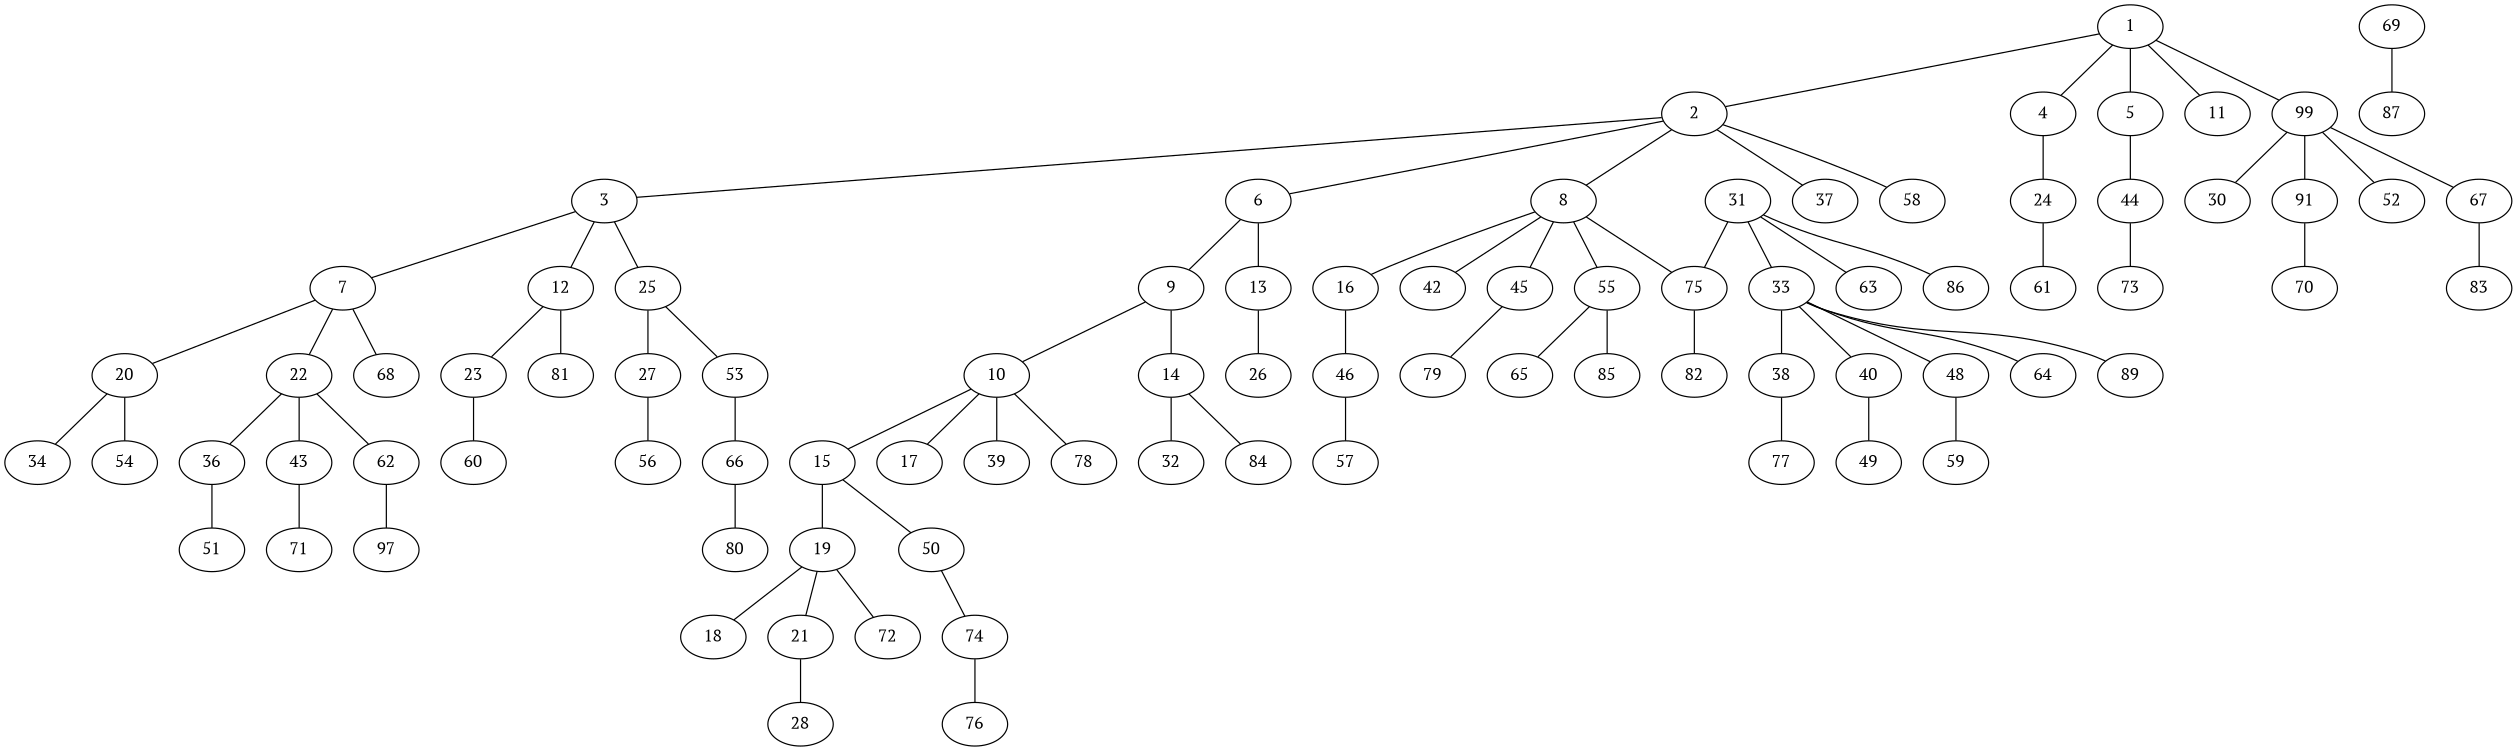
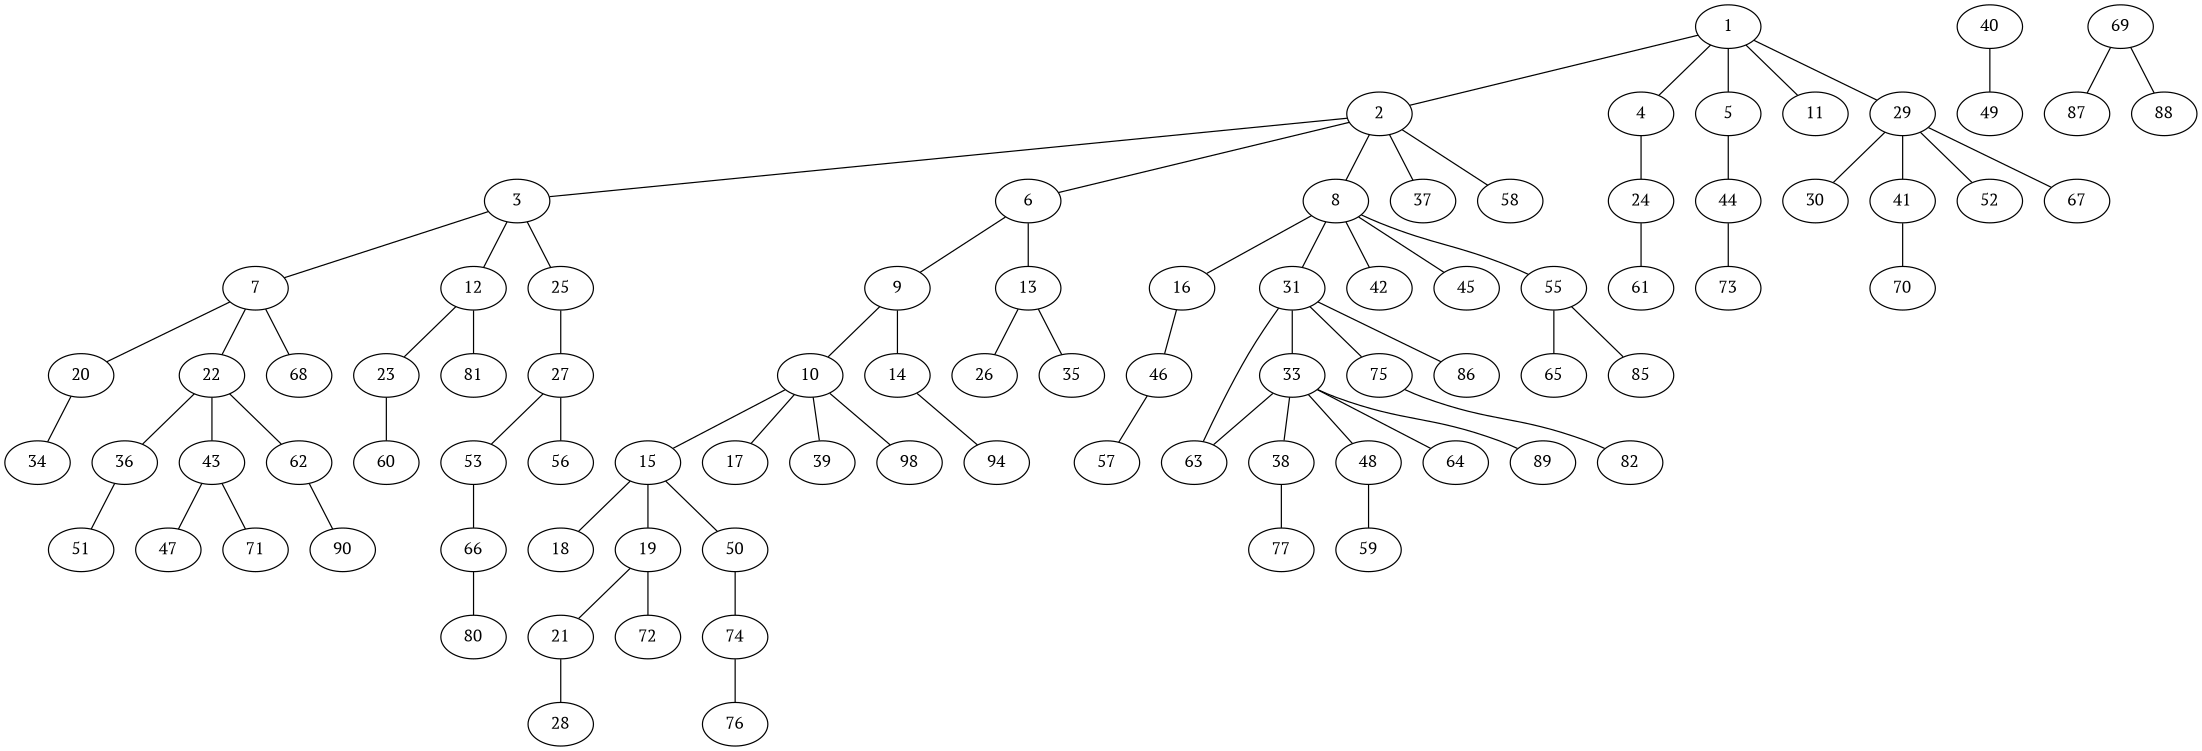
none -> (2164, 114)
(2305, 114) -> (1903, 114)
(2305, 201) -> (1903, 201)
(1629, 245) -> (1314, 245)
(2479, 288) -> none
(691, 332) -> (517, 419)
(1825, 332) -> (1243, 419)
none -> (1072, 375)
(1433, 375) -> none
(125, 463) -> none
(1084, 463) -> (910, 463)
(1171, 463) -> none
(1258, 463) -> (997, 463)
none -> (168, 550)
(386, 550) -> (343, 550)
(768, 593) -> (604, 506)
